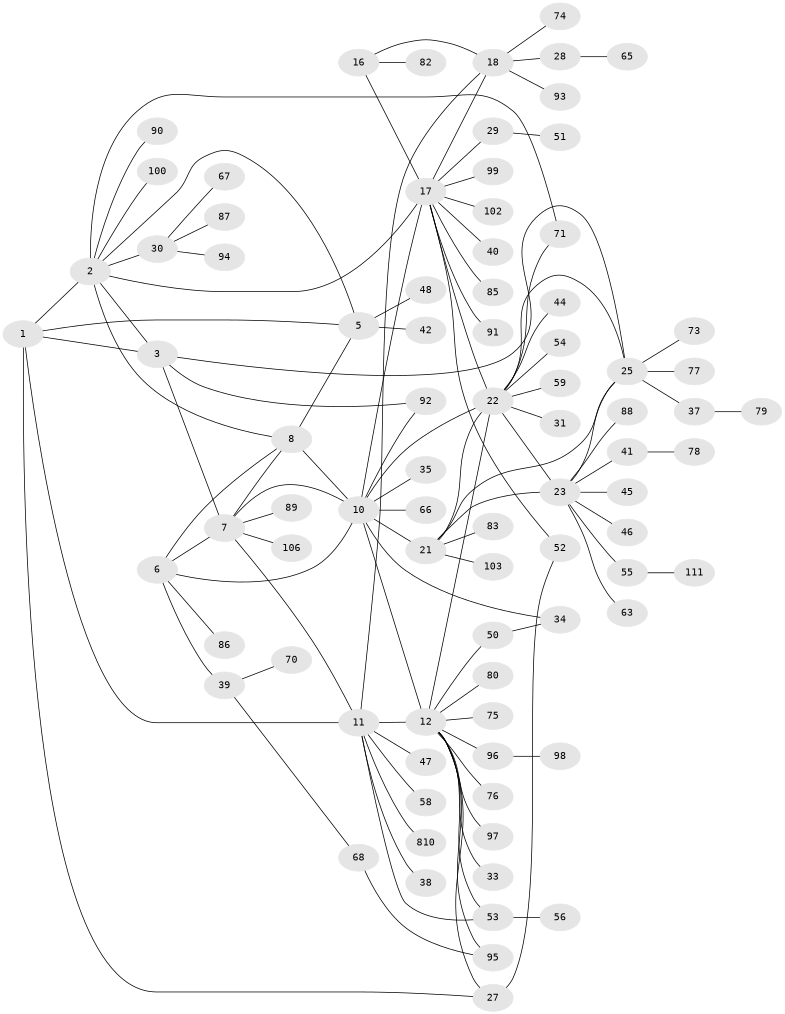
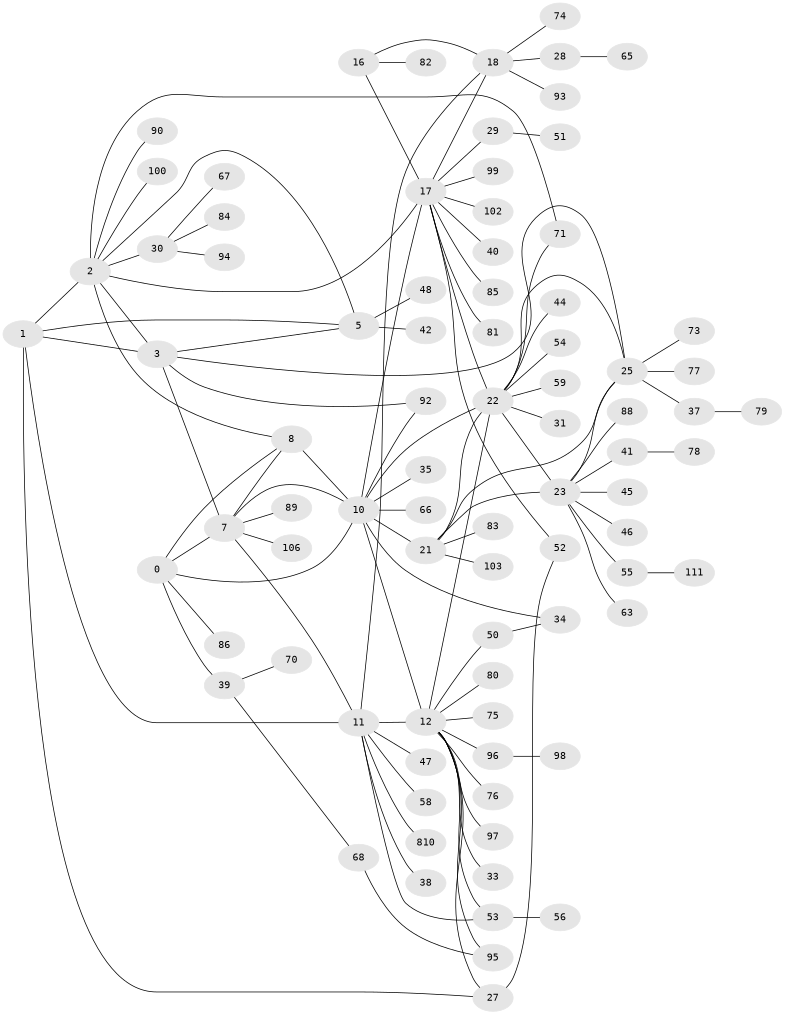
(224, 217) -> (224, 217)
(493, 333) -> (493, 333)
(325, 383) -> (258, 340)
(157, 570) -> (157, 570)
